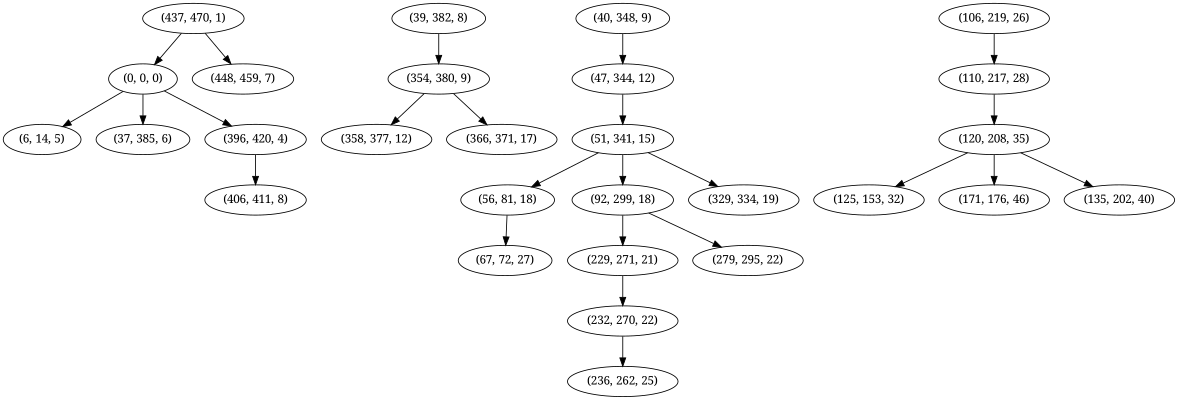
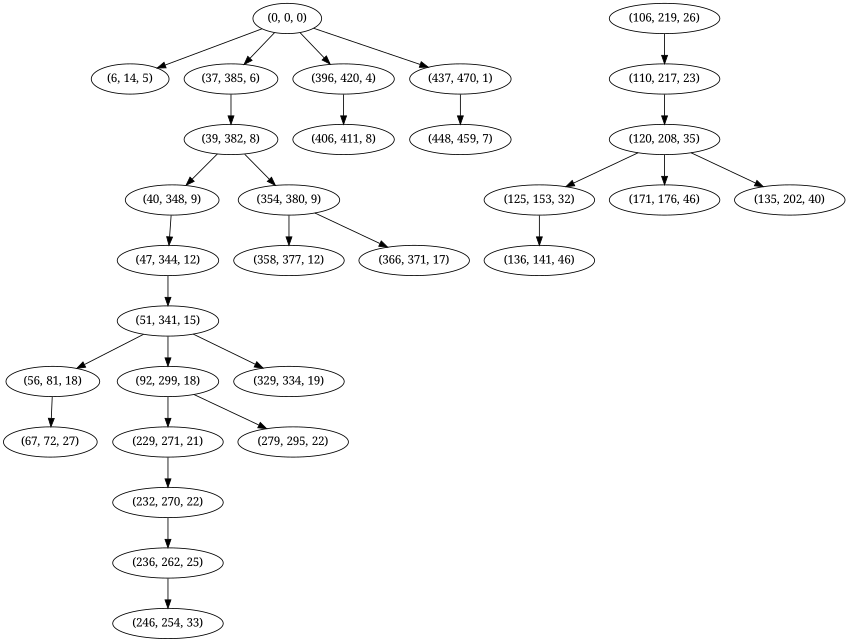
(171, 46) -> (367, 46)
(994, 79) -> (665, 79)
none -> (231, 105)
none -> (205, 167)
none -> (539, 260)
none -> (168, 623)
